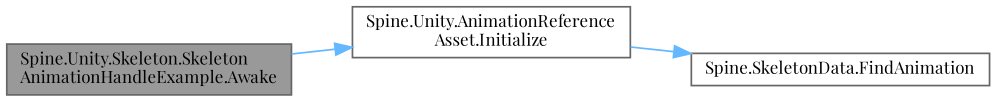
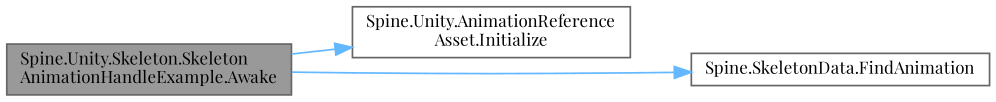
(652, 49) -> (483, 74)
